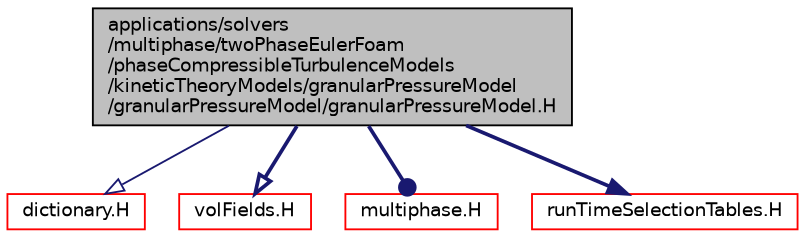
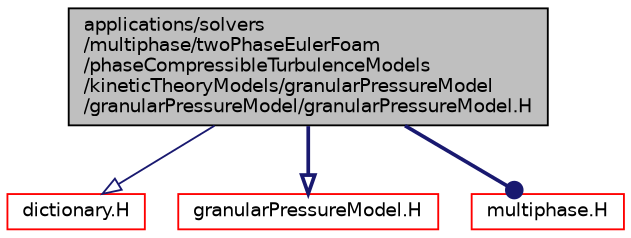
(245, 212) -> (308, 212)
(665, 212) -> none
